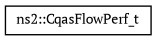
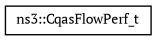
(78, 20) -> (78, 20)
